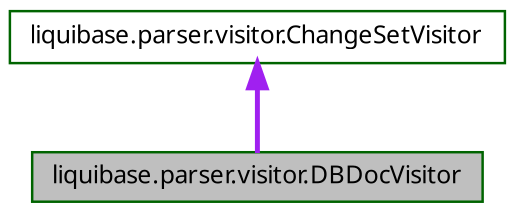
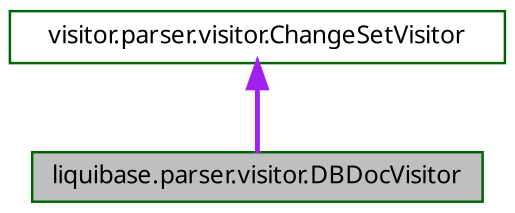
(257, 37) -> (257, 37)
